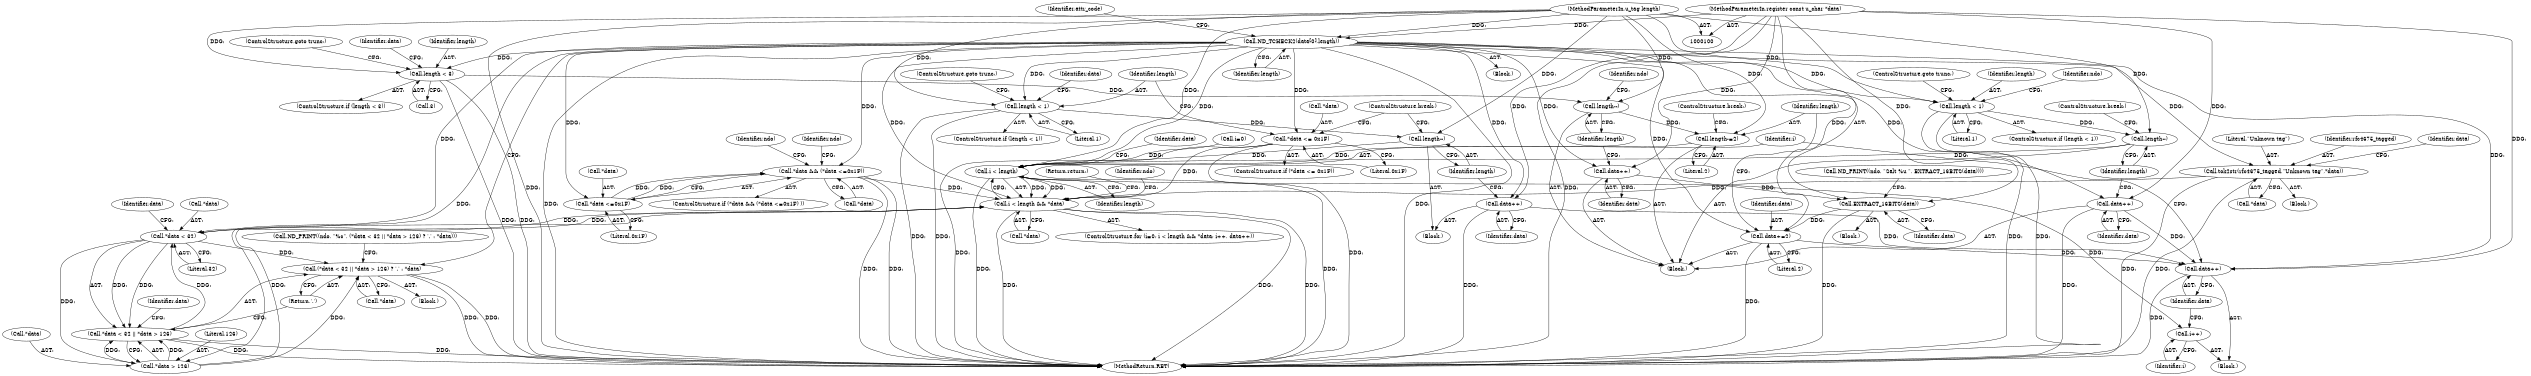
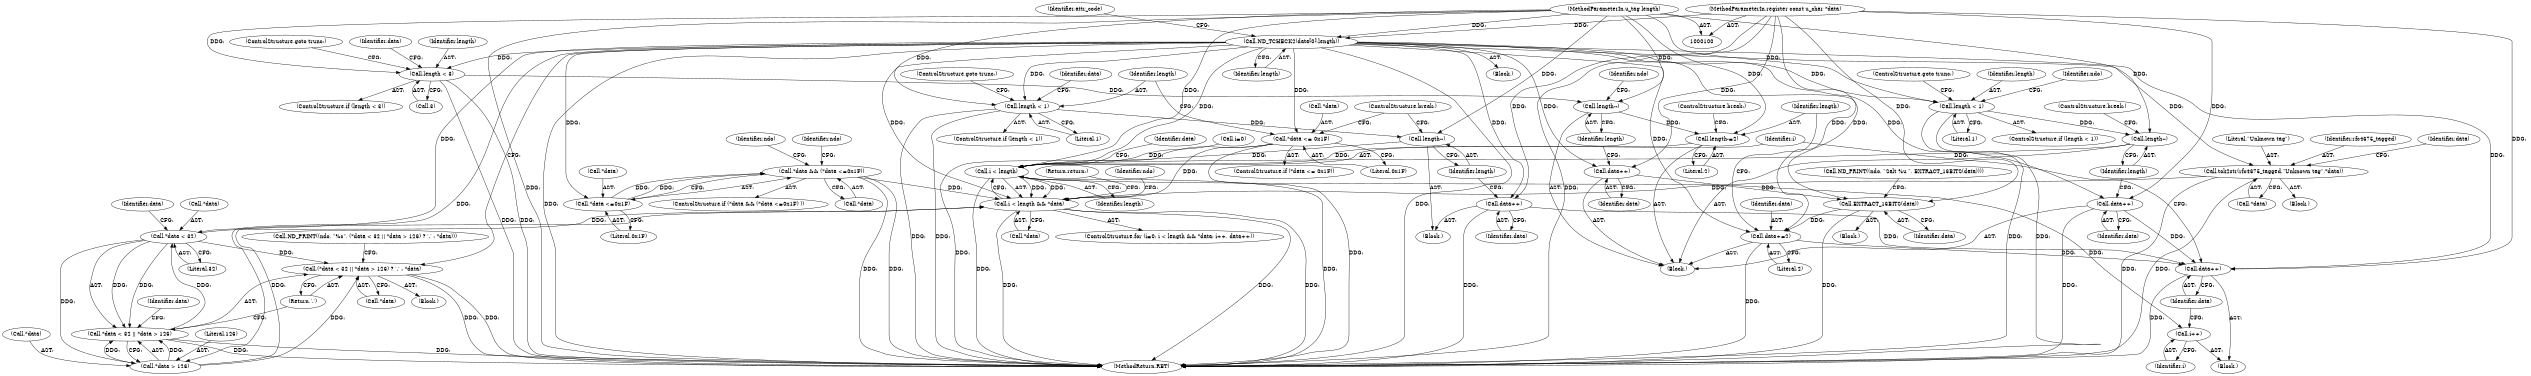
(908, 55) -> none
(1861, 123) -> (1861, 123)
(574, 217) -> none
